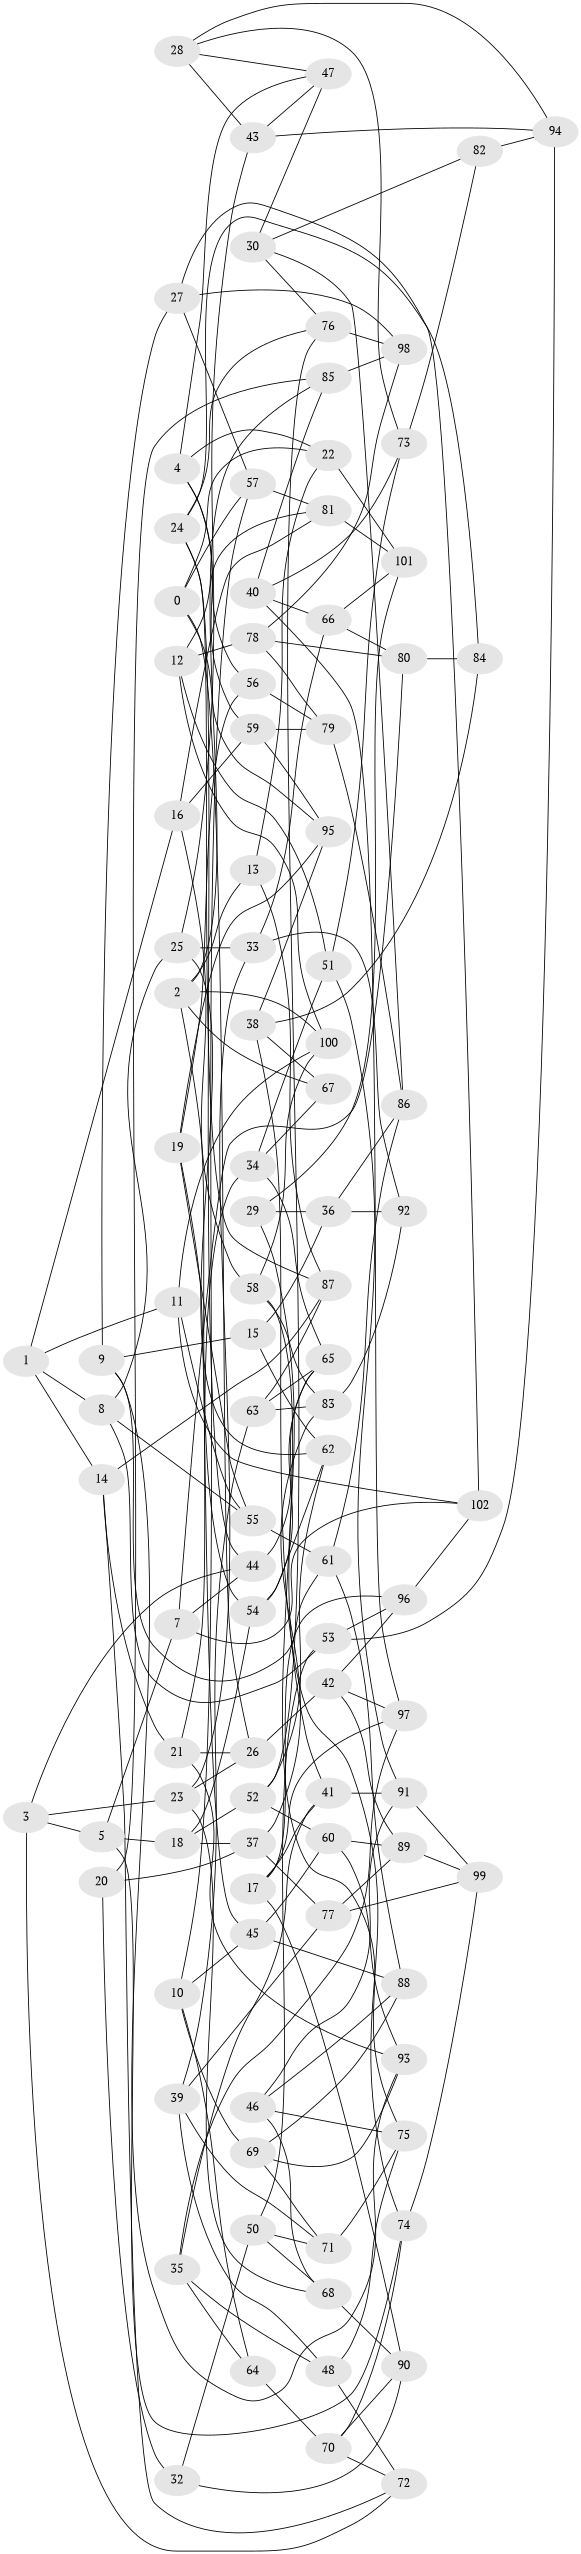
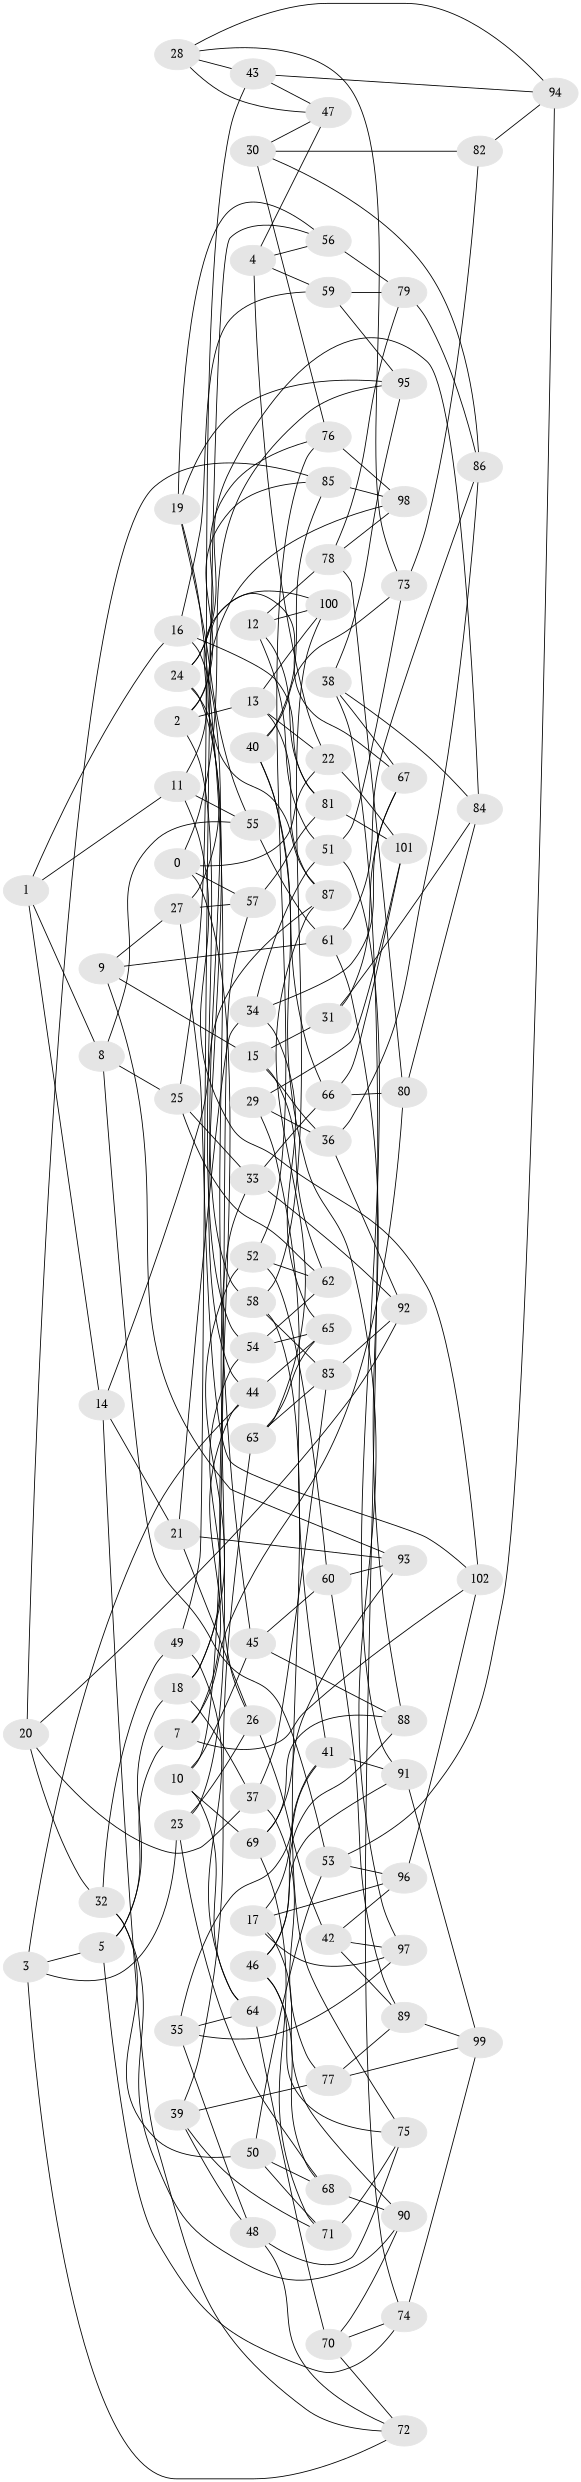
(257, 997) -> (288, 655)
none -> (329, 1018)
none -> (251, 1516)
none -> (177, 1644)
